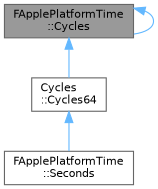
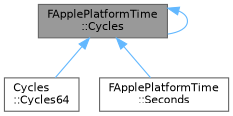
(69, 137) -> (137, 62)
